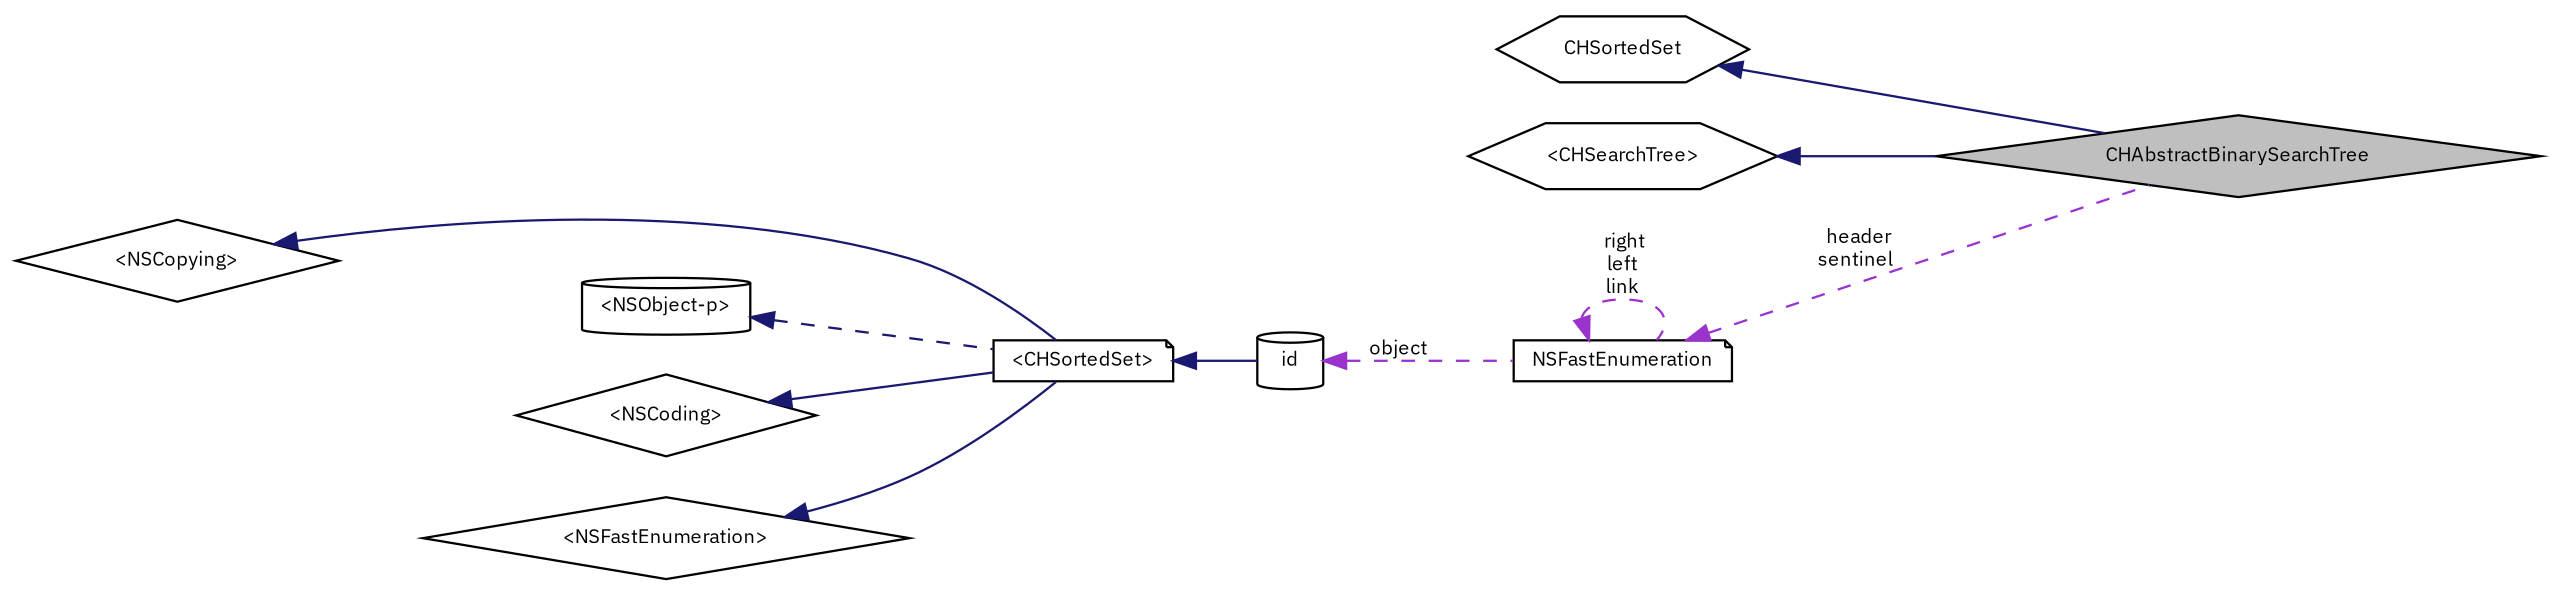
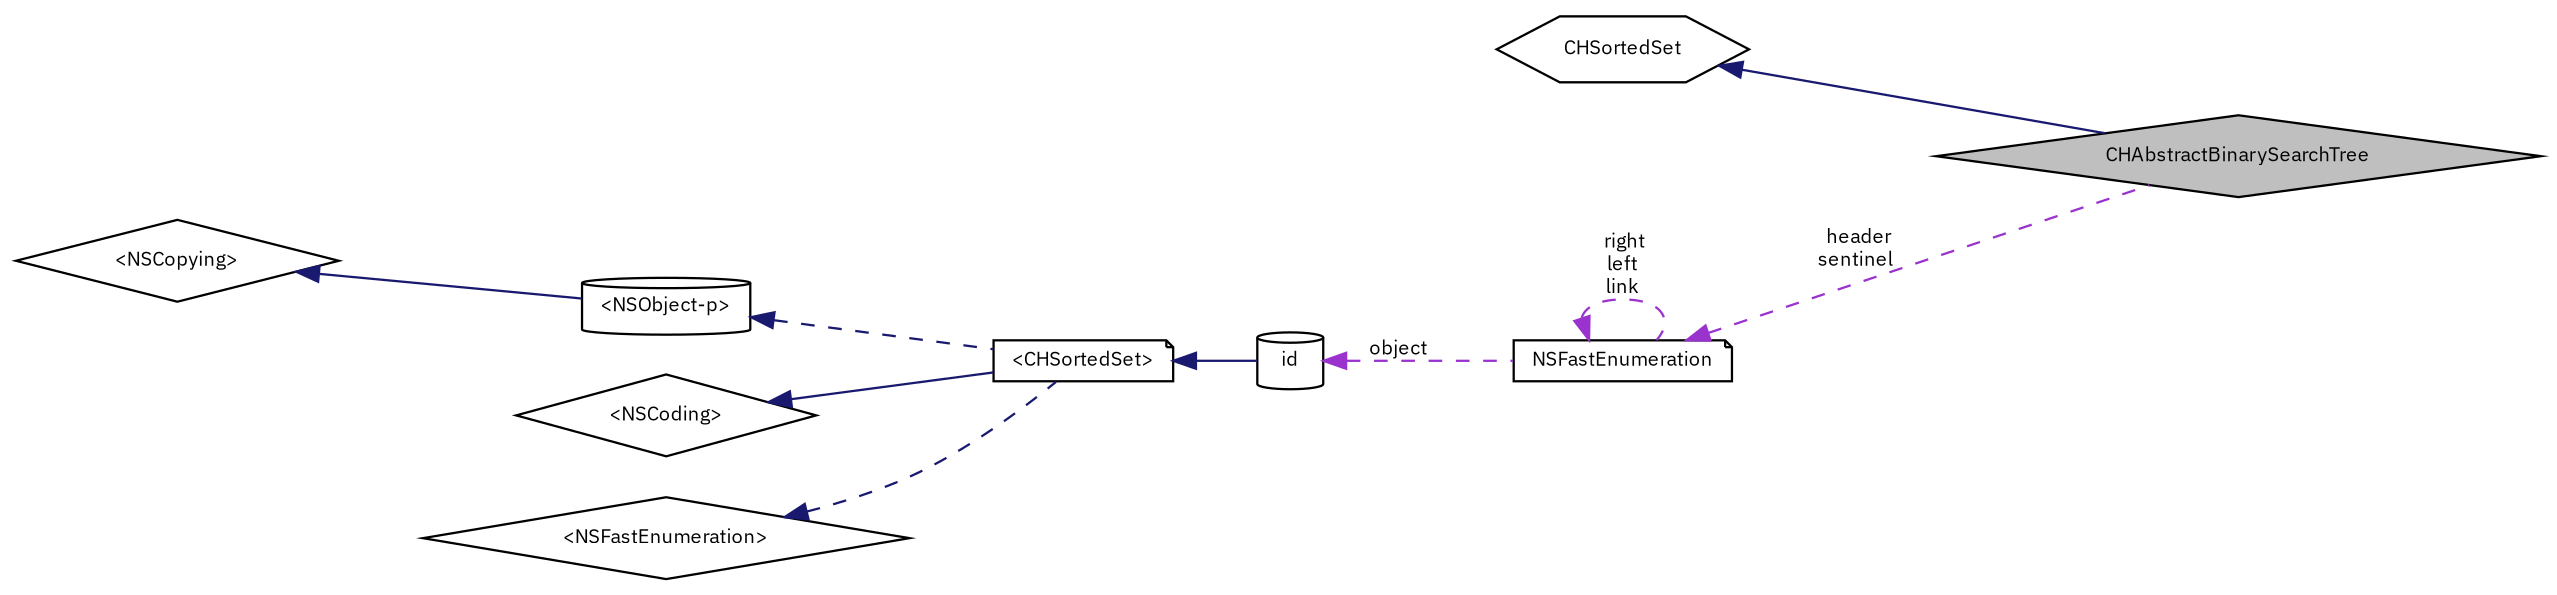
(1623, 156) -> none
(689, 223) -> (451, 286)
(939, 462) -> (939, 462)
